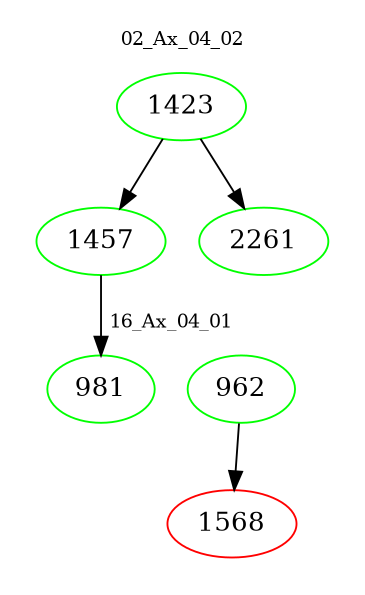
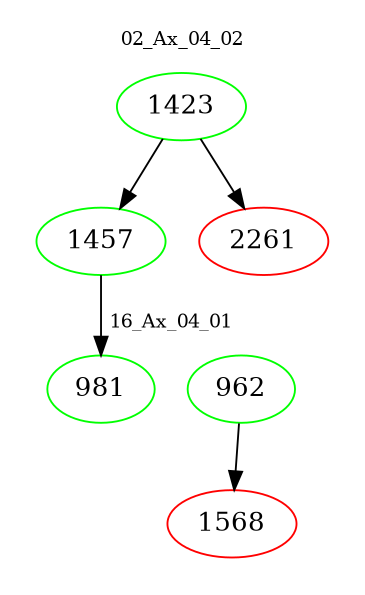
(264, 241) -> (264, 241)
